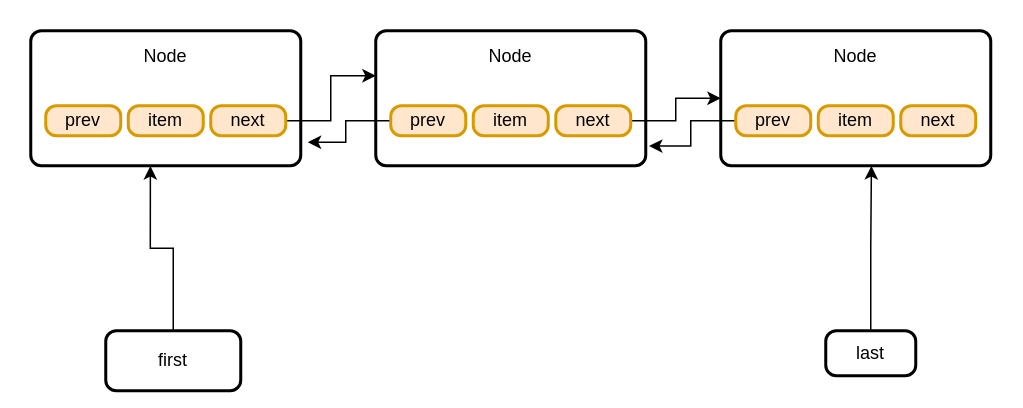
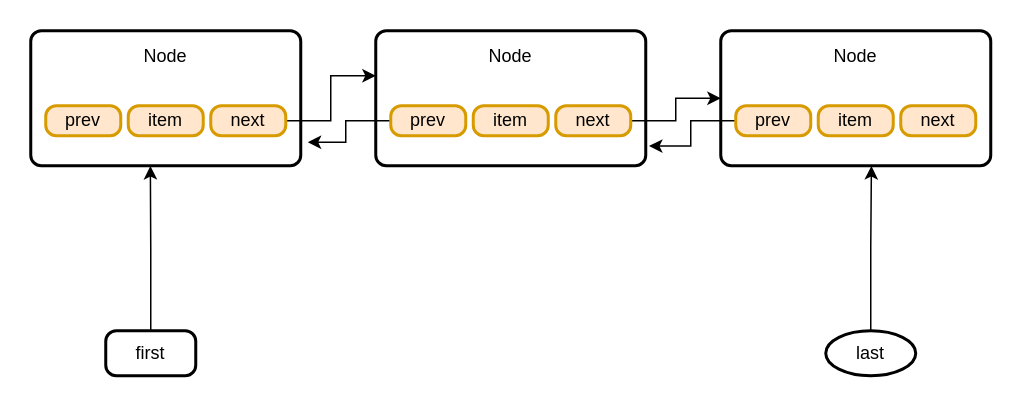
(871, 353) -> (871, 353)
(173, 361) -> (151, 353)
